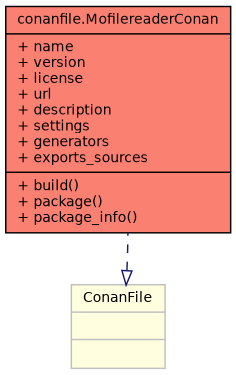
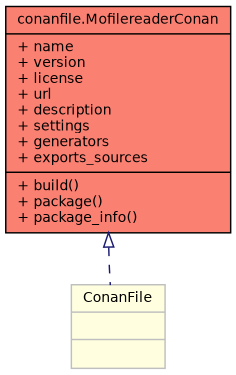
(128, 251) -> (109, 266)
